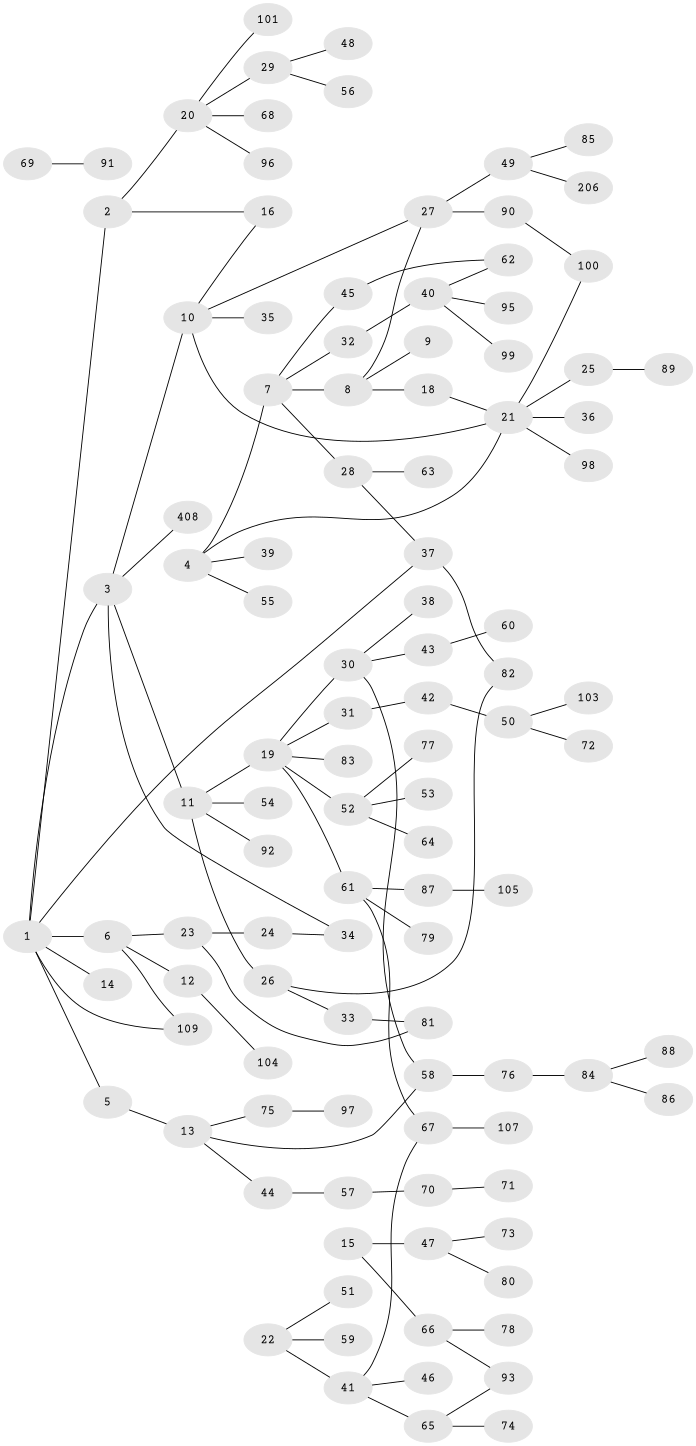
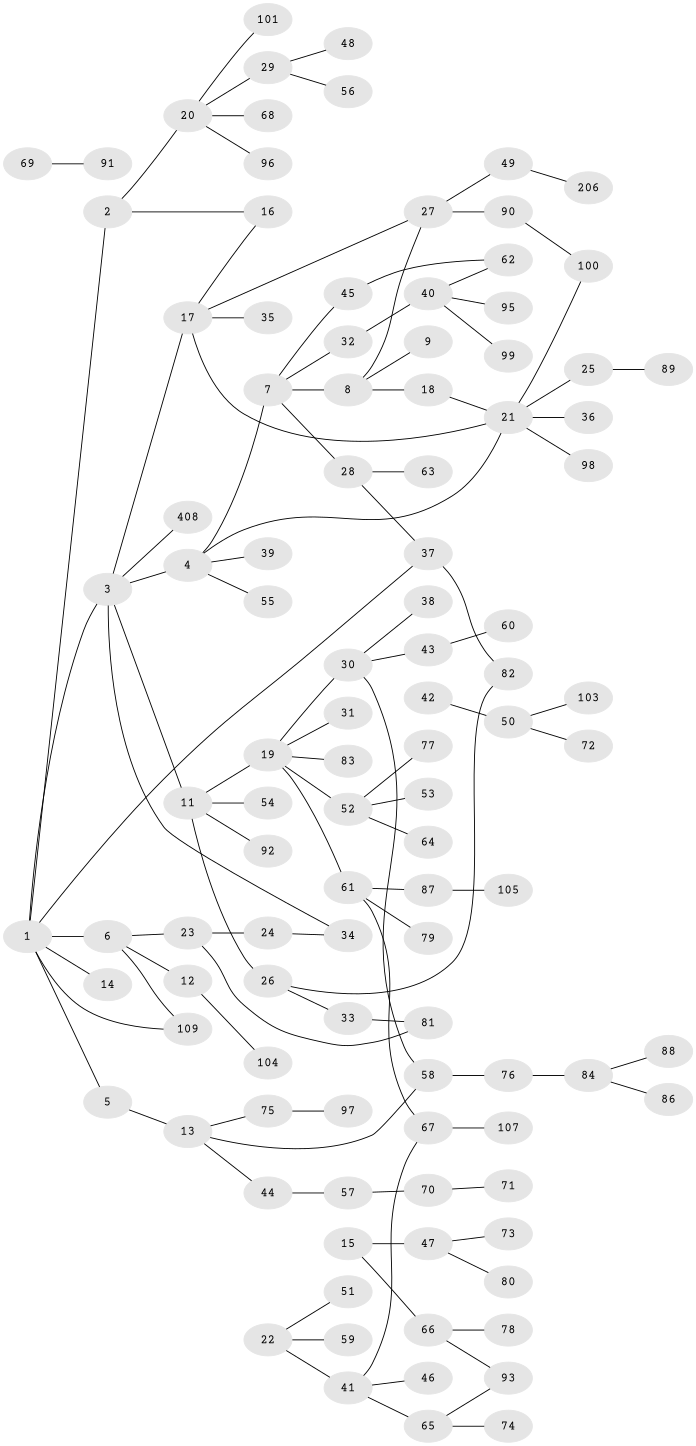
(588, 140) -> none
(188, 318) -> (188, 318)
none -> (148, 577)
(388, 706) -> none
